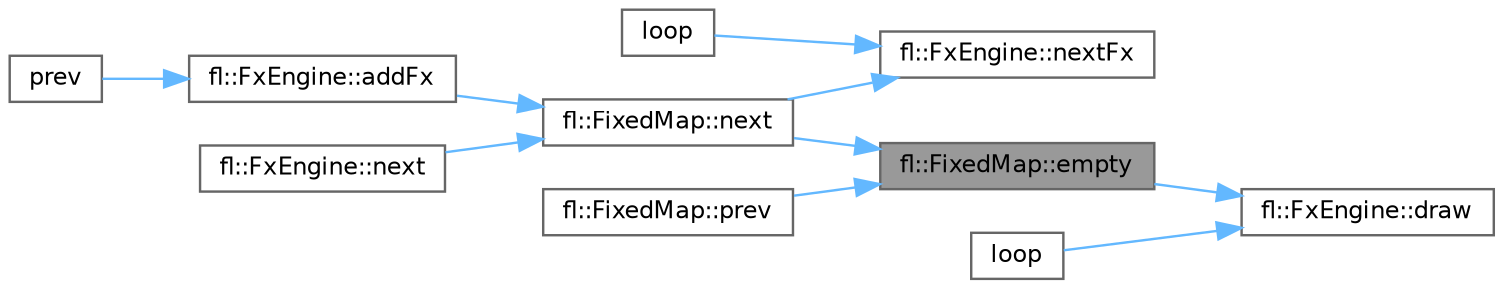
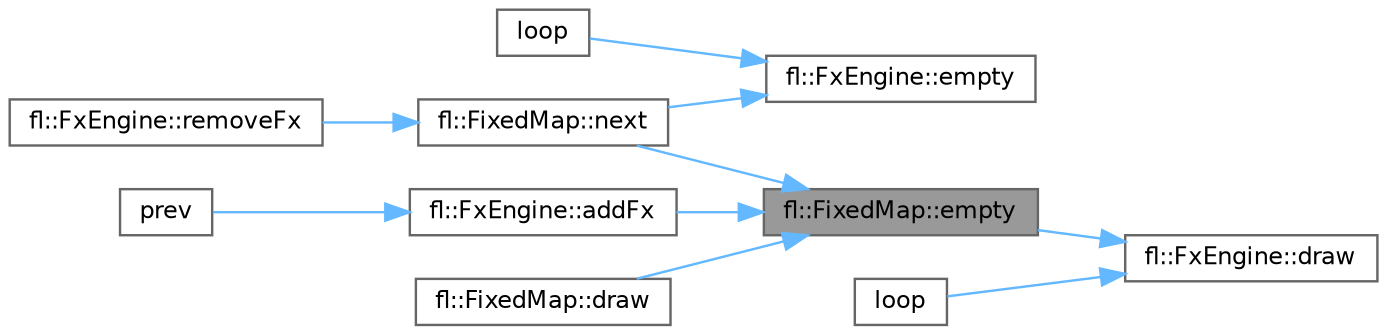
(1017, 55) -> (901, 79)
(488, 100) -> (707, 212)
(323, 169) -> (166, 122)
(668, 212) -> (543, 302)
